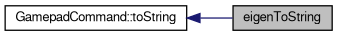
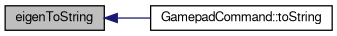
(216, 18) -> (134, 18)
